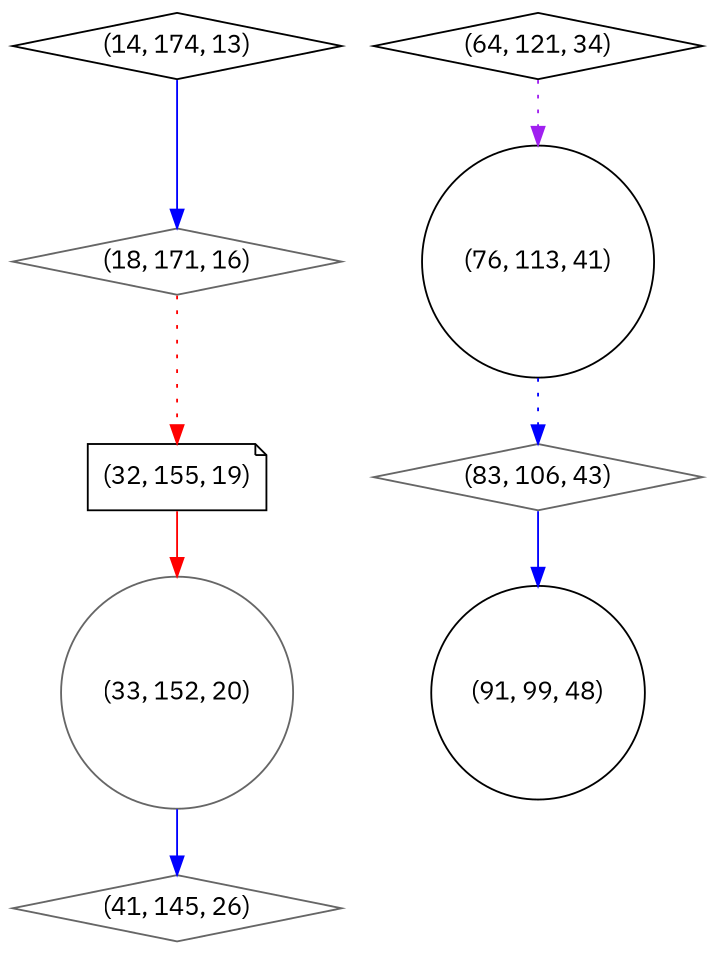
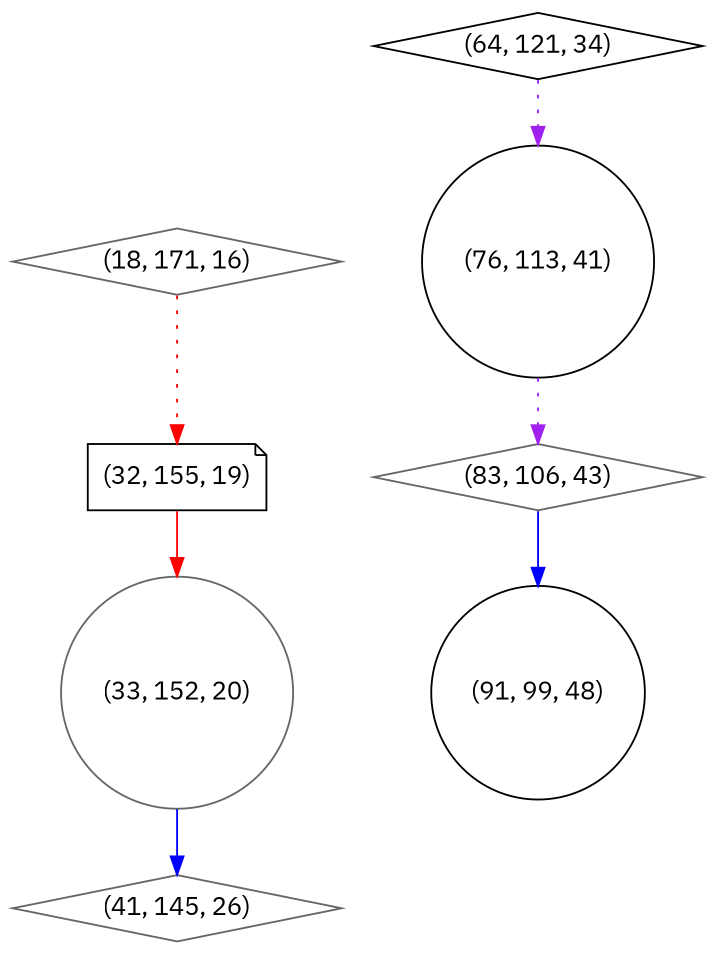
(177, 46) -> none
(538, 401) -> (538, 401)
